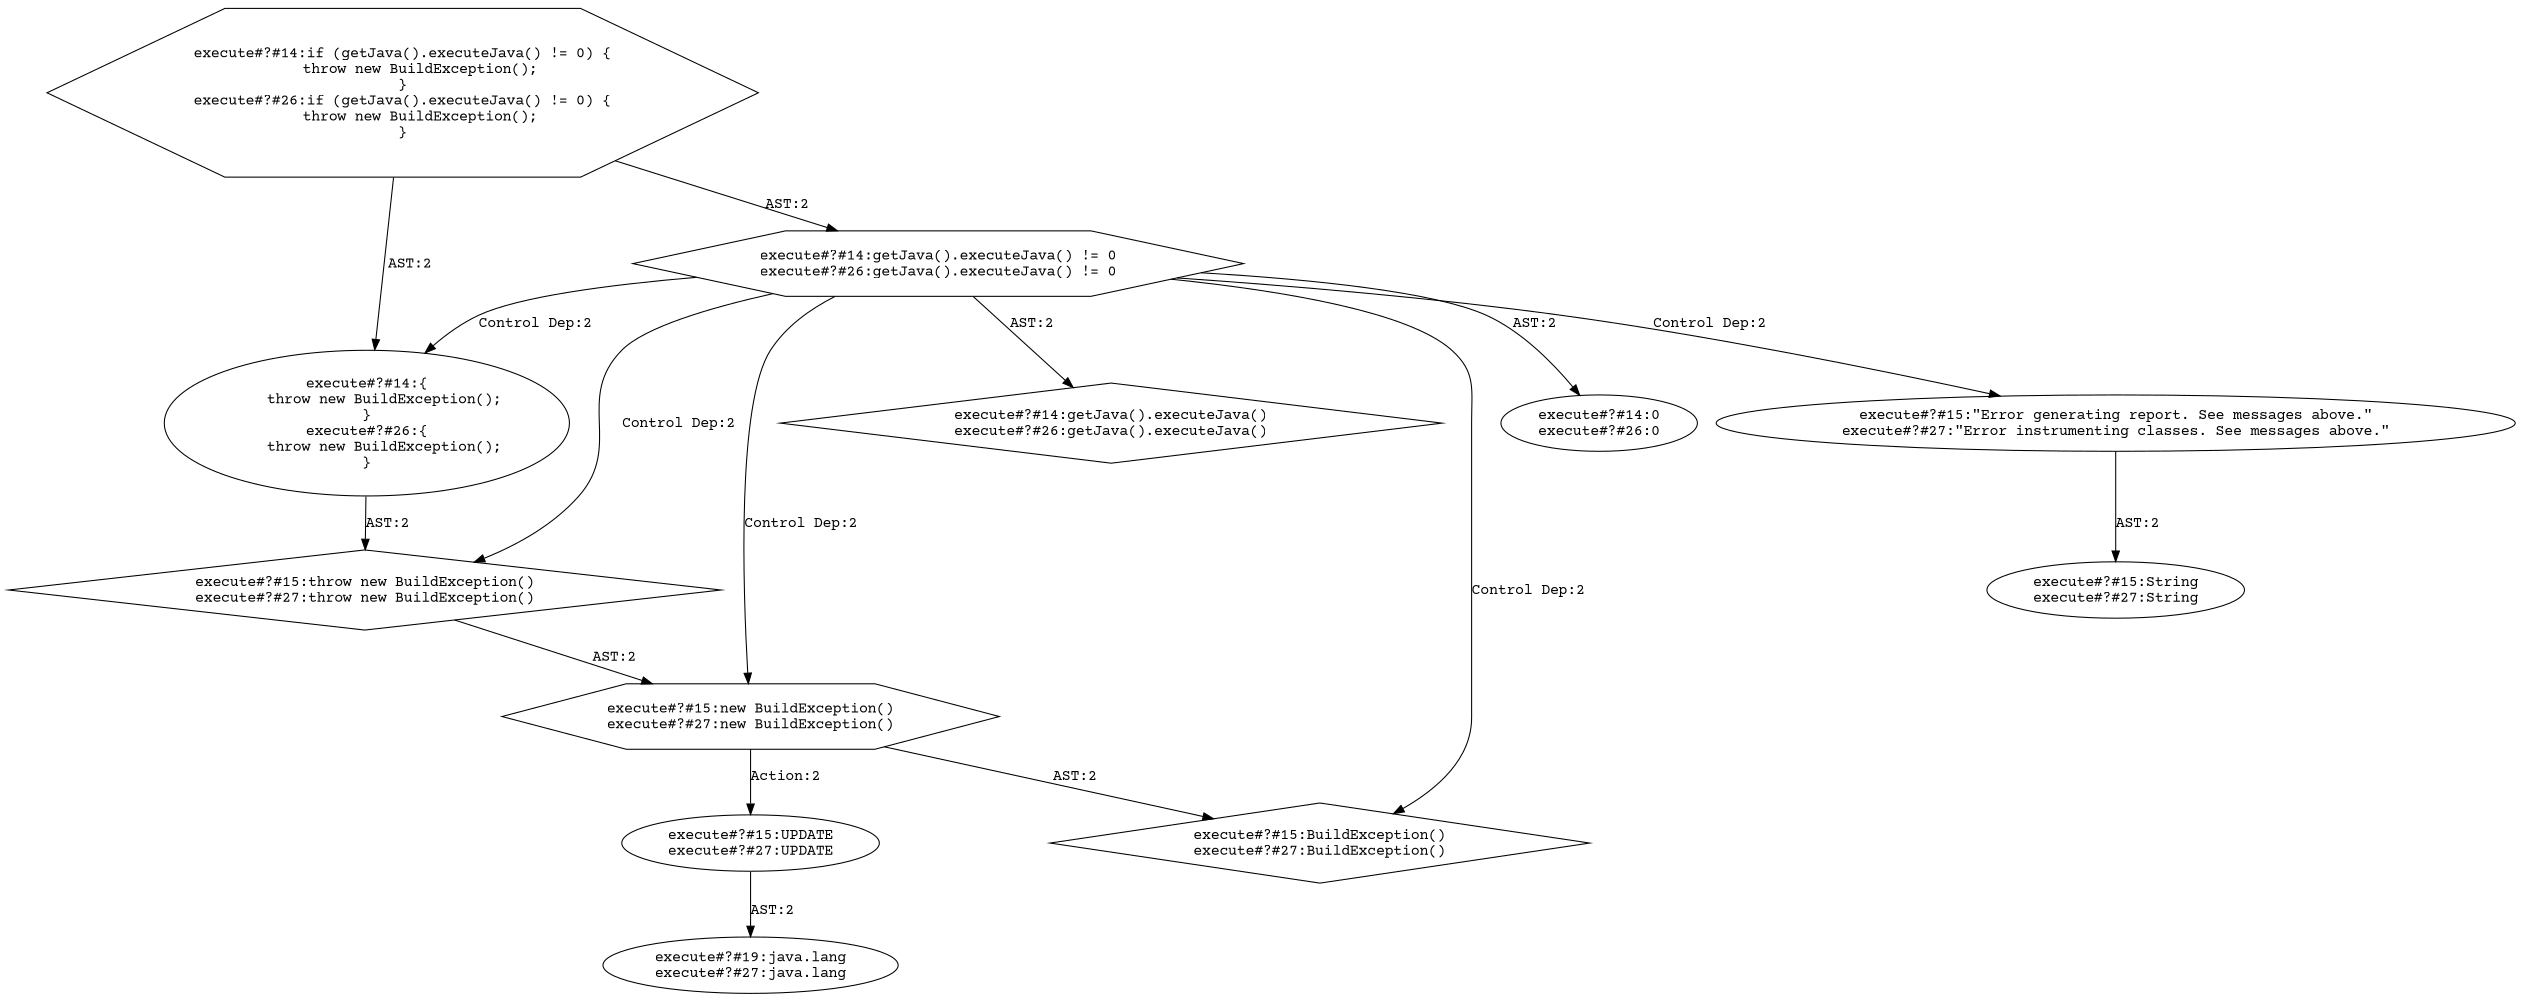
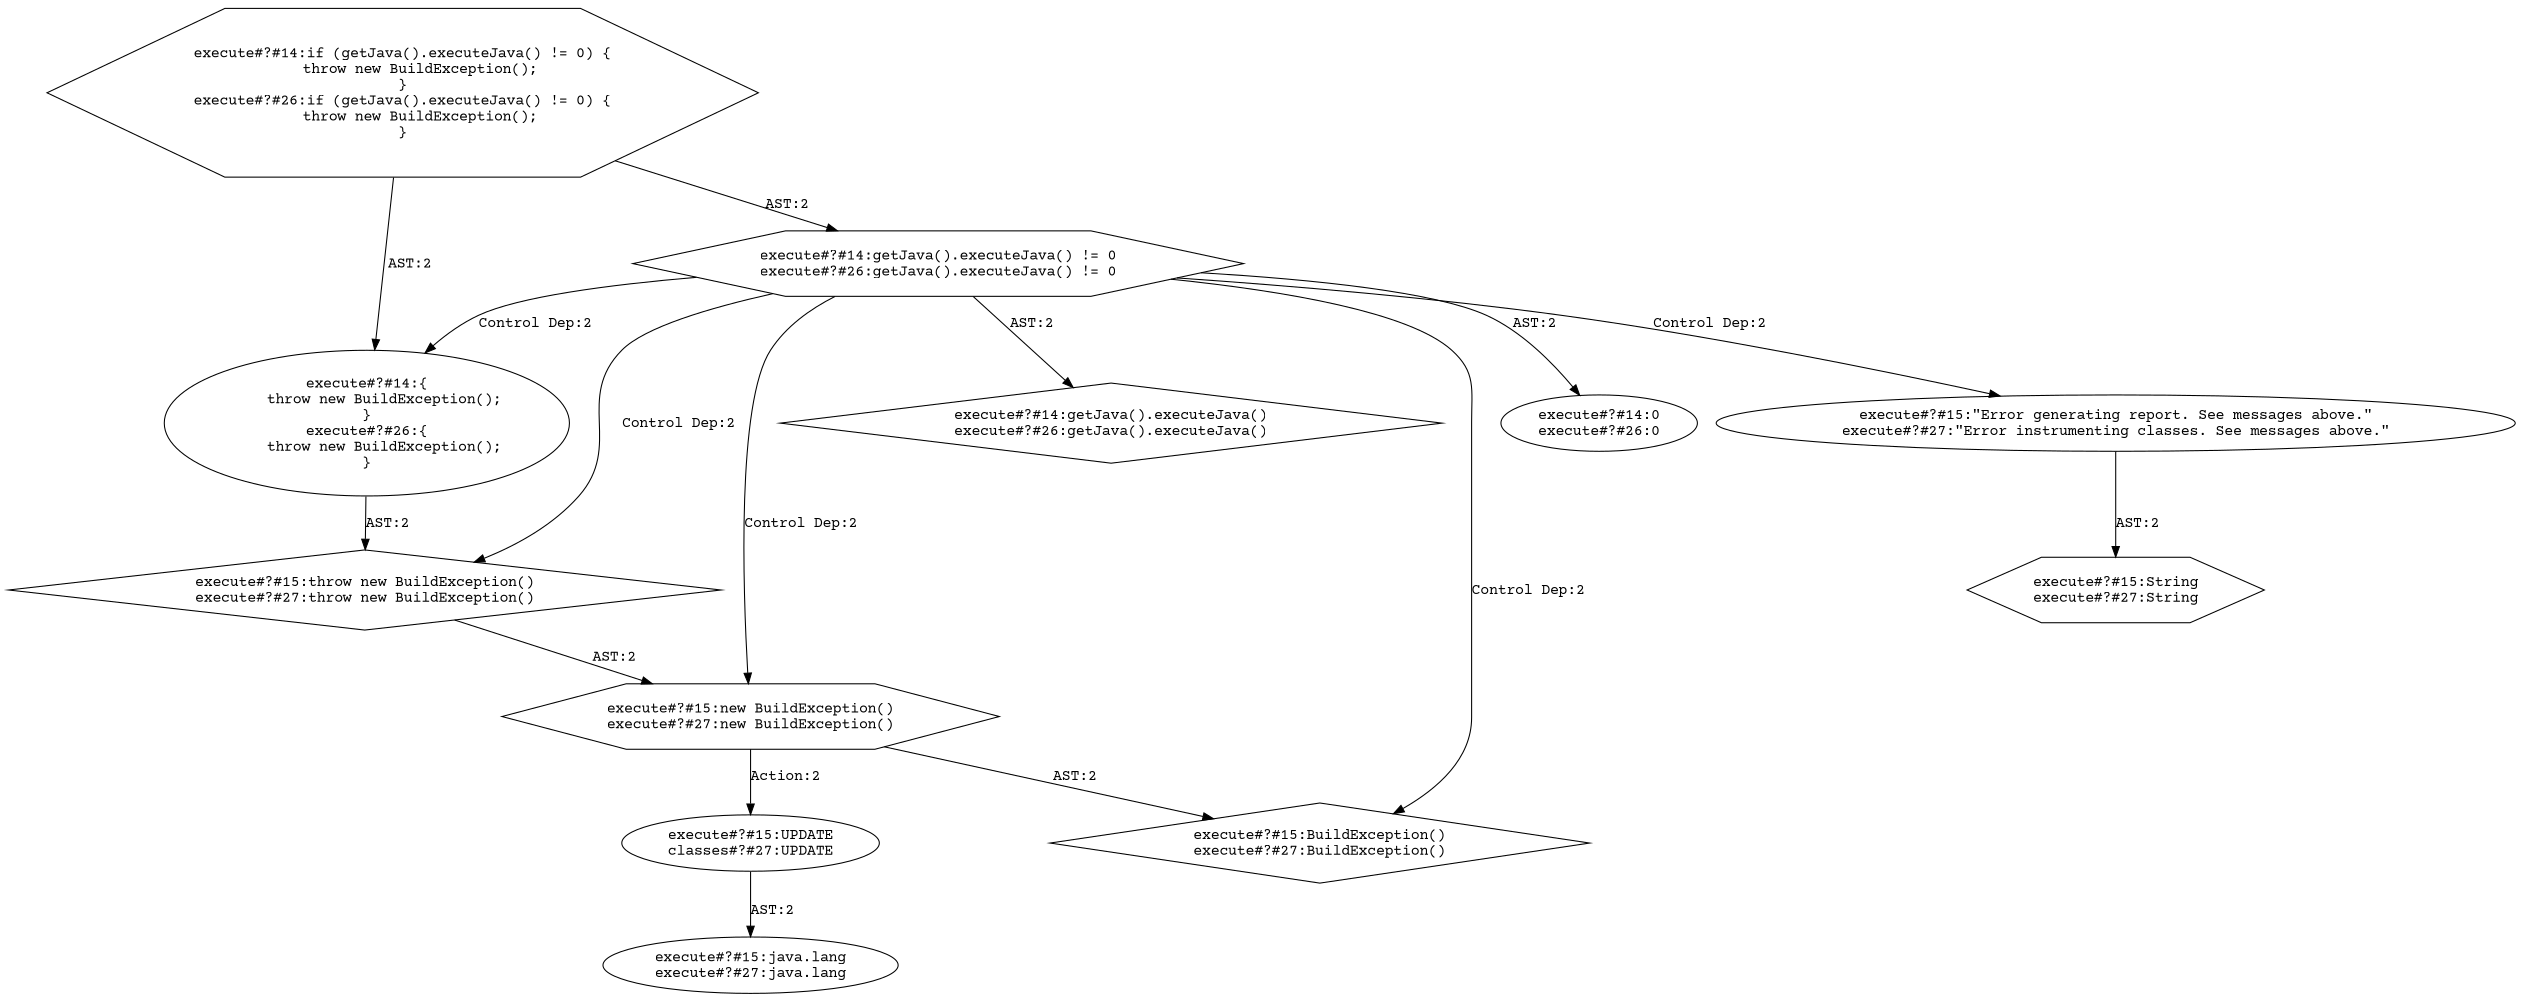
(2116, 590) -> (2116, 590)
(751, 843) -> (751, 843)
(751, 965) -> (751, 965)
